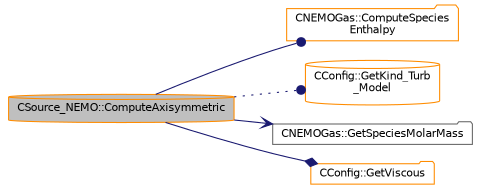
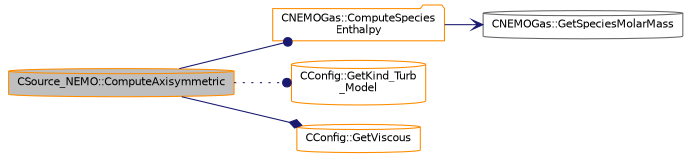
(248, 121) -> (458, 25)
(373, 134) -> (583, 25)
(373, 174) -> (359, 138)
